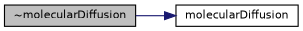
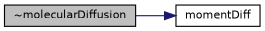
(237, 16) -> (218, 16)
